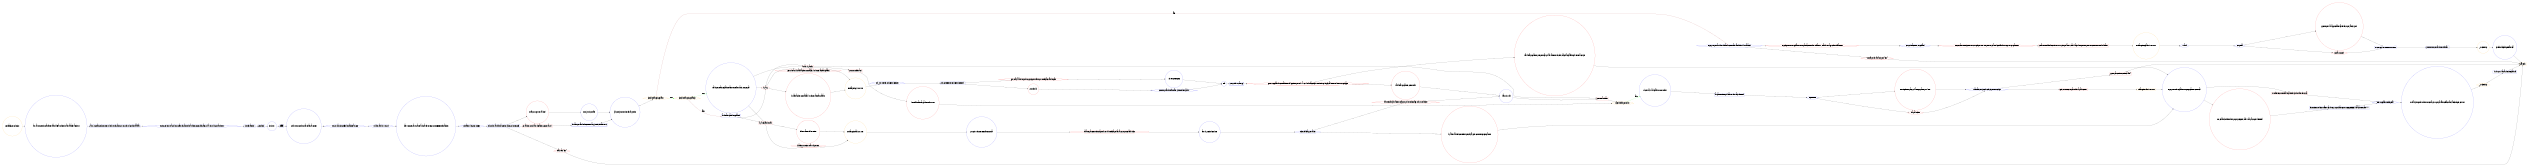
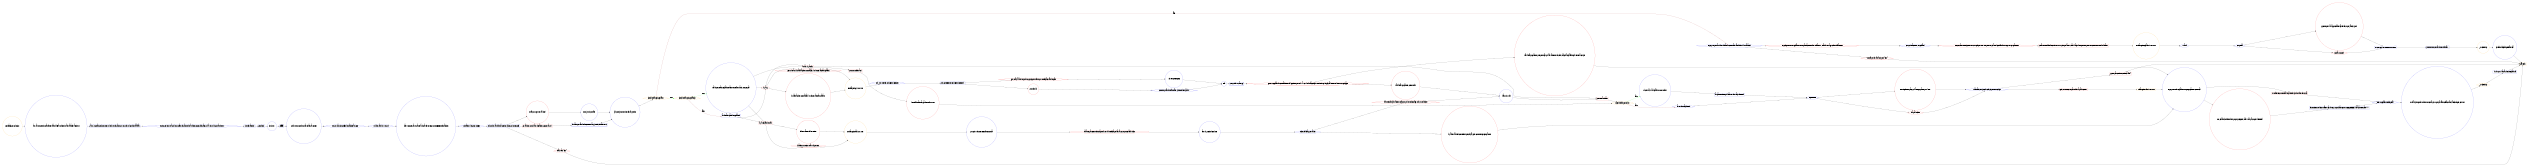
none -> (1683, 107)
